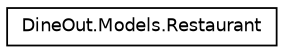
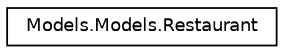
(142, 27) -> (142, 27)
